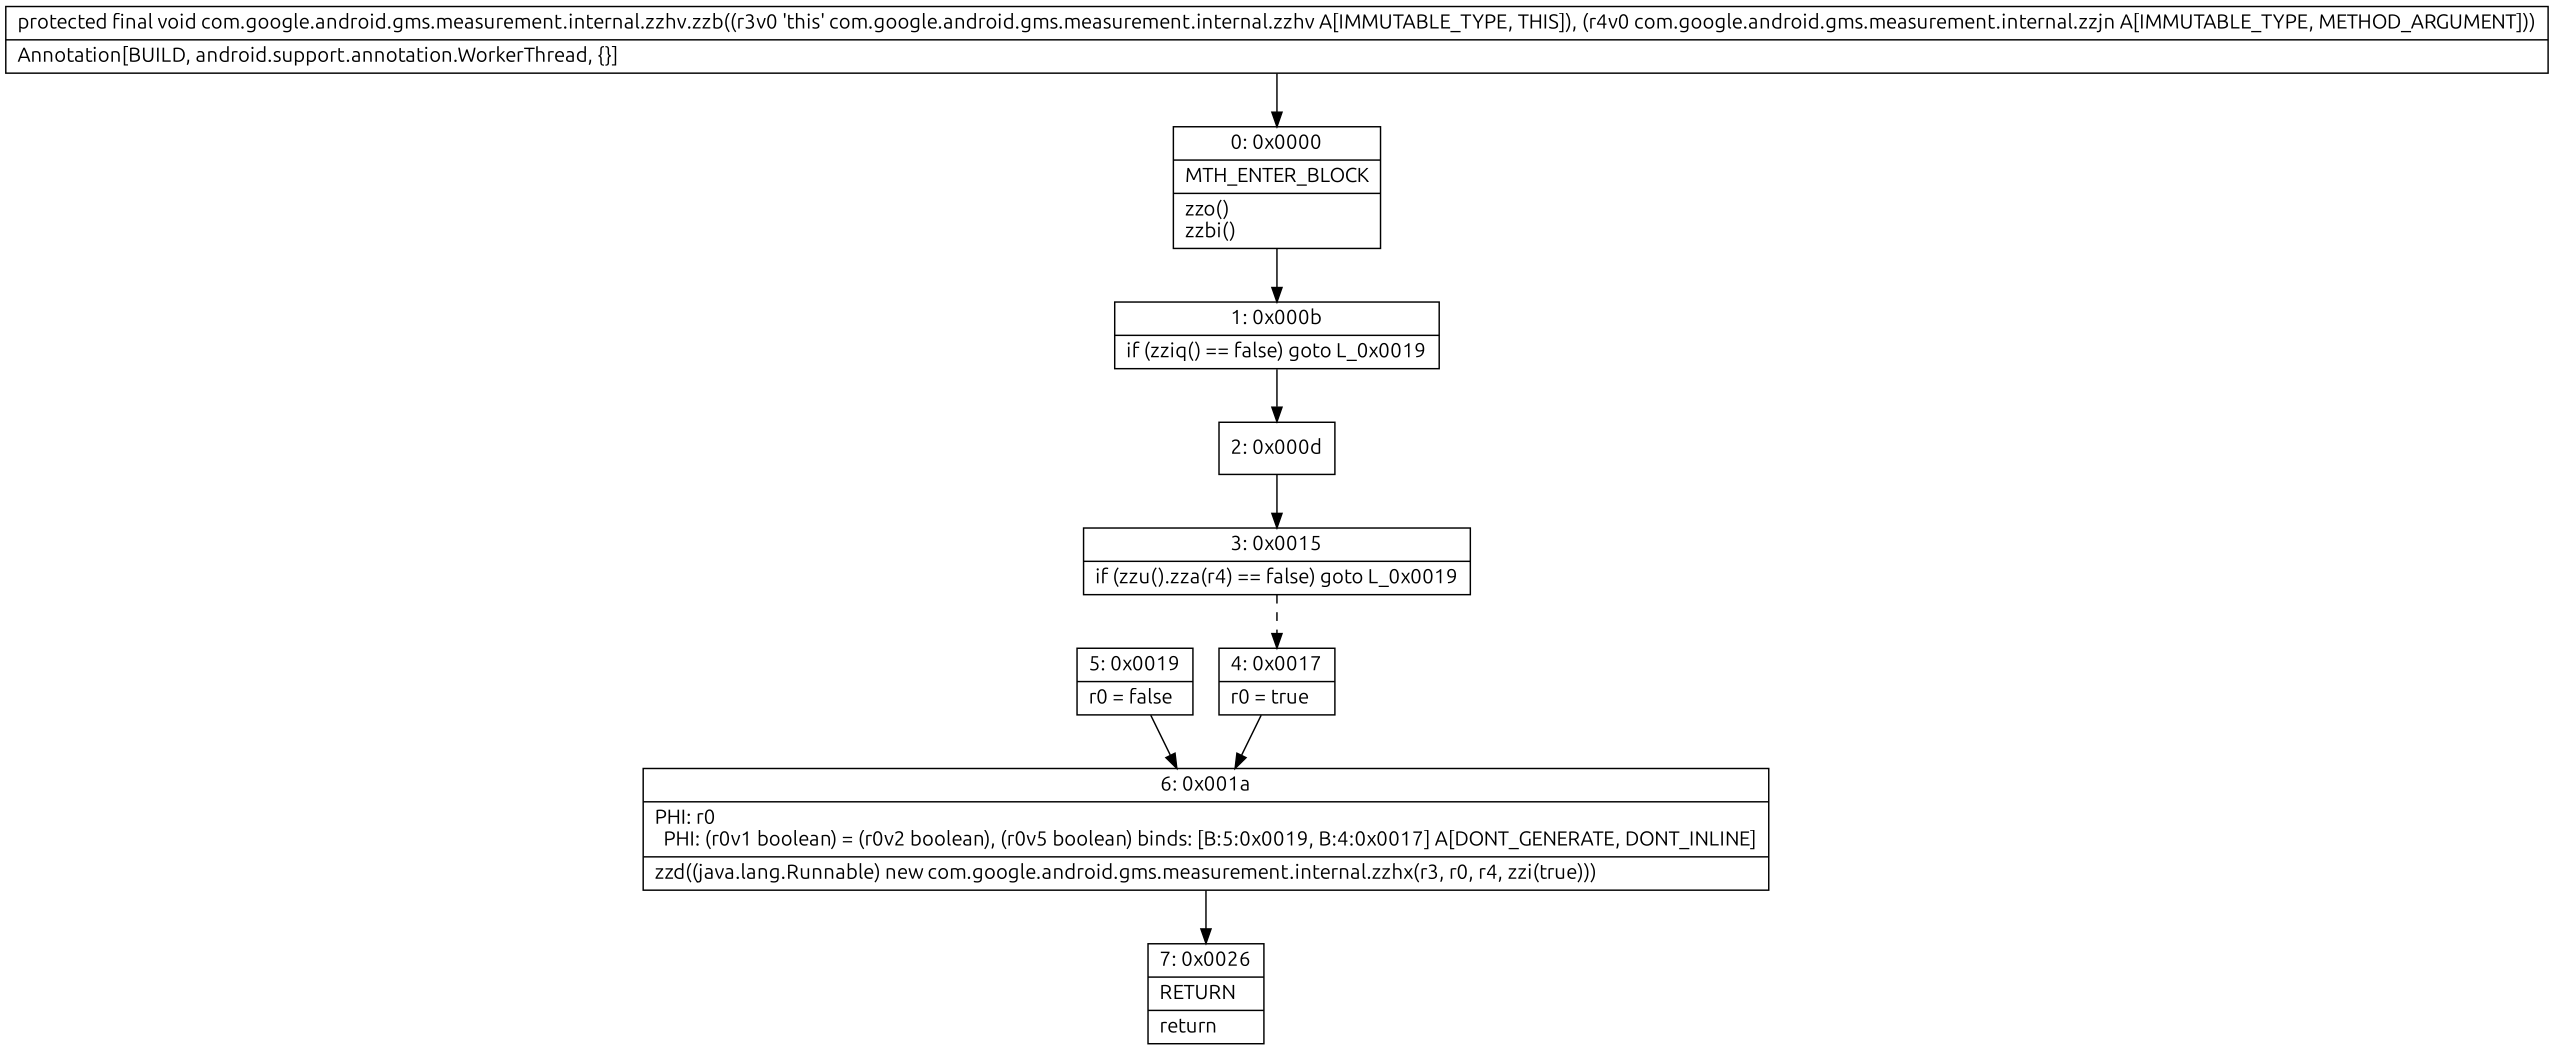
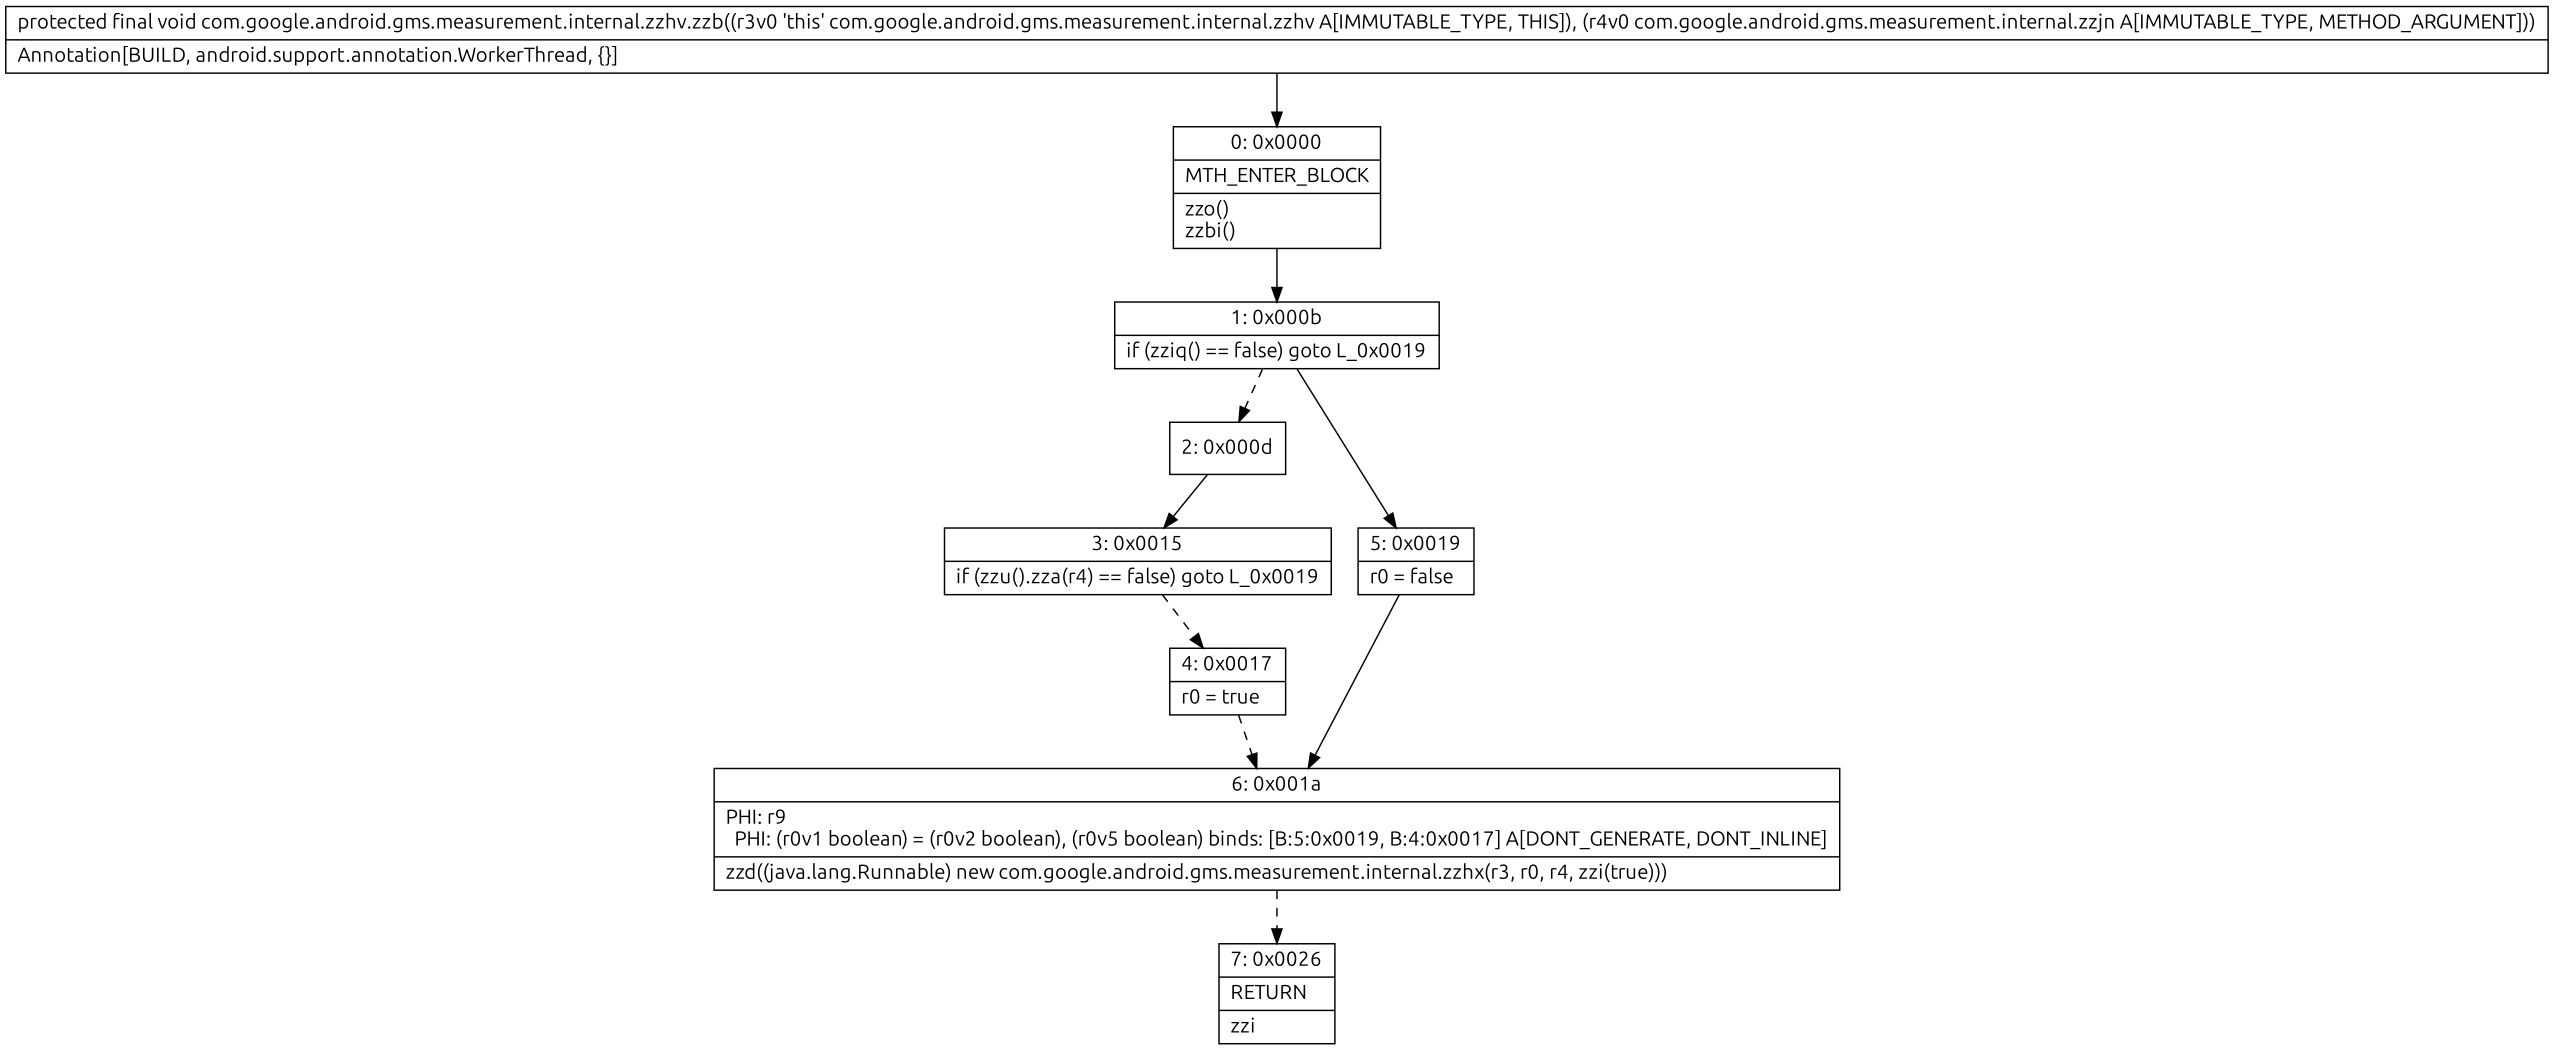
(1277, 388) -> (1254, 389)
none -> (1343, 442)
(1251, 735) -> (1245, 735)
(688, 818) -> (759, 818)
(1206, 910) -> (1277, 910)
(1189, 1026) -> (1244, 1026)
